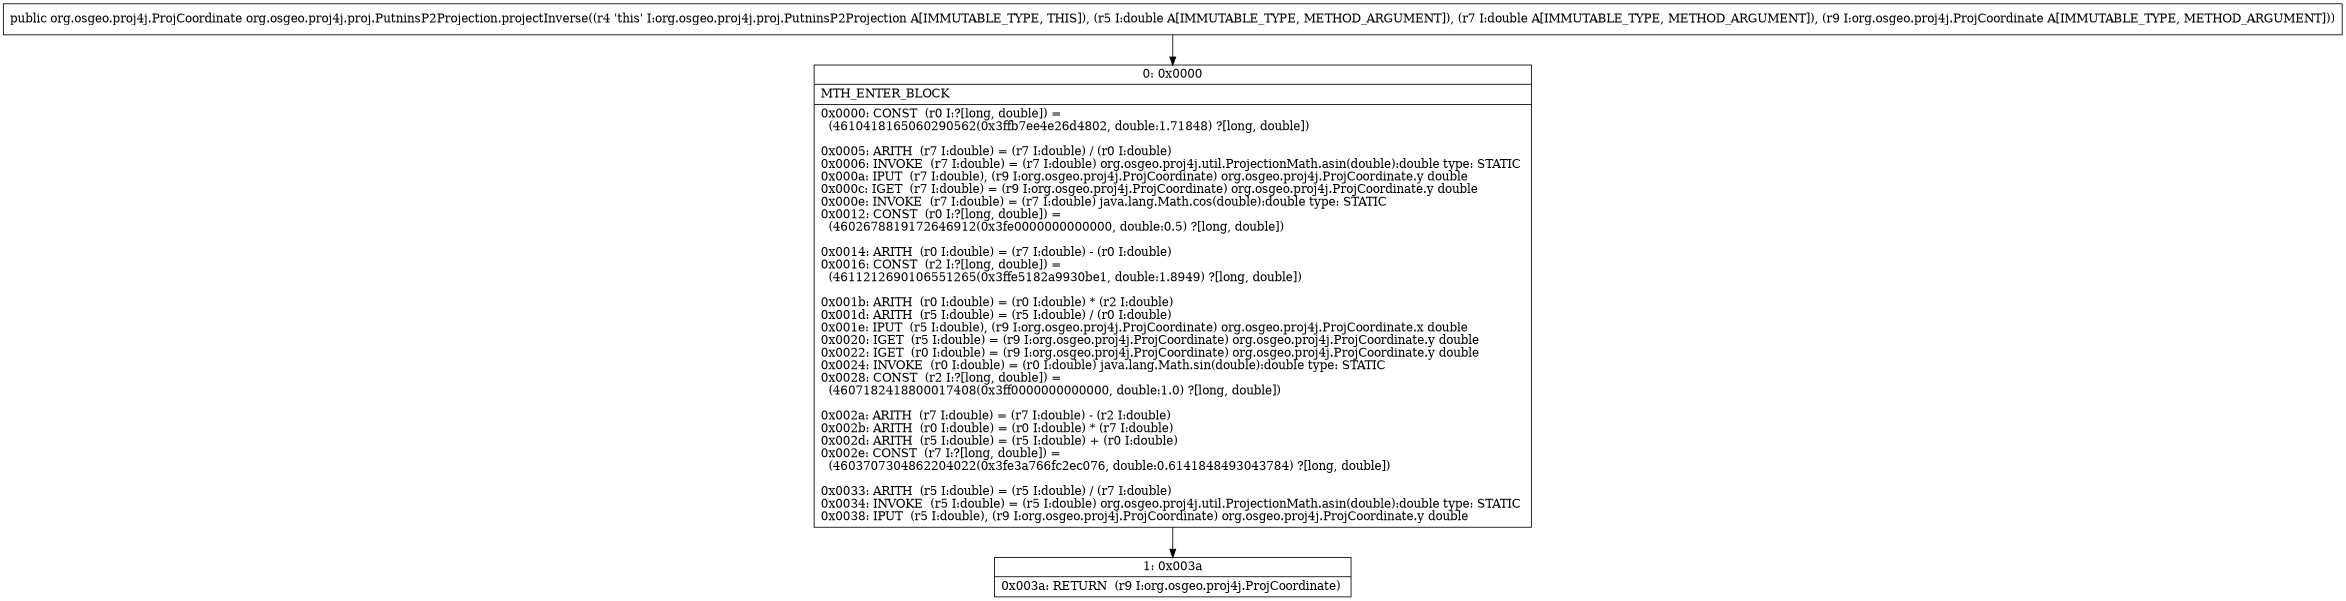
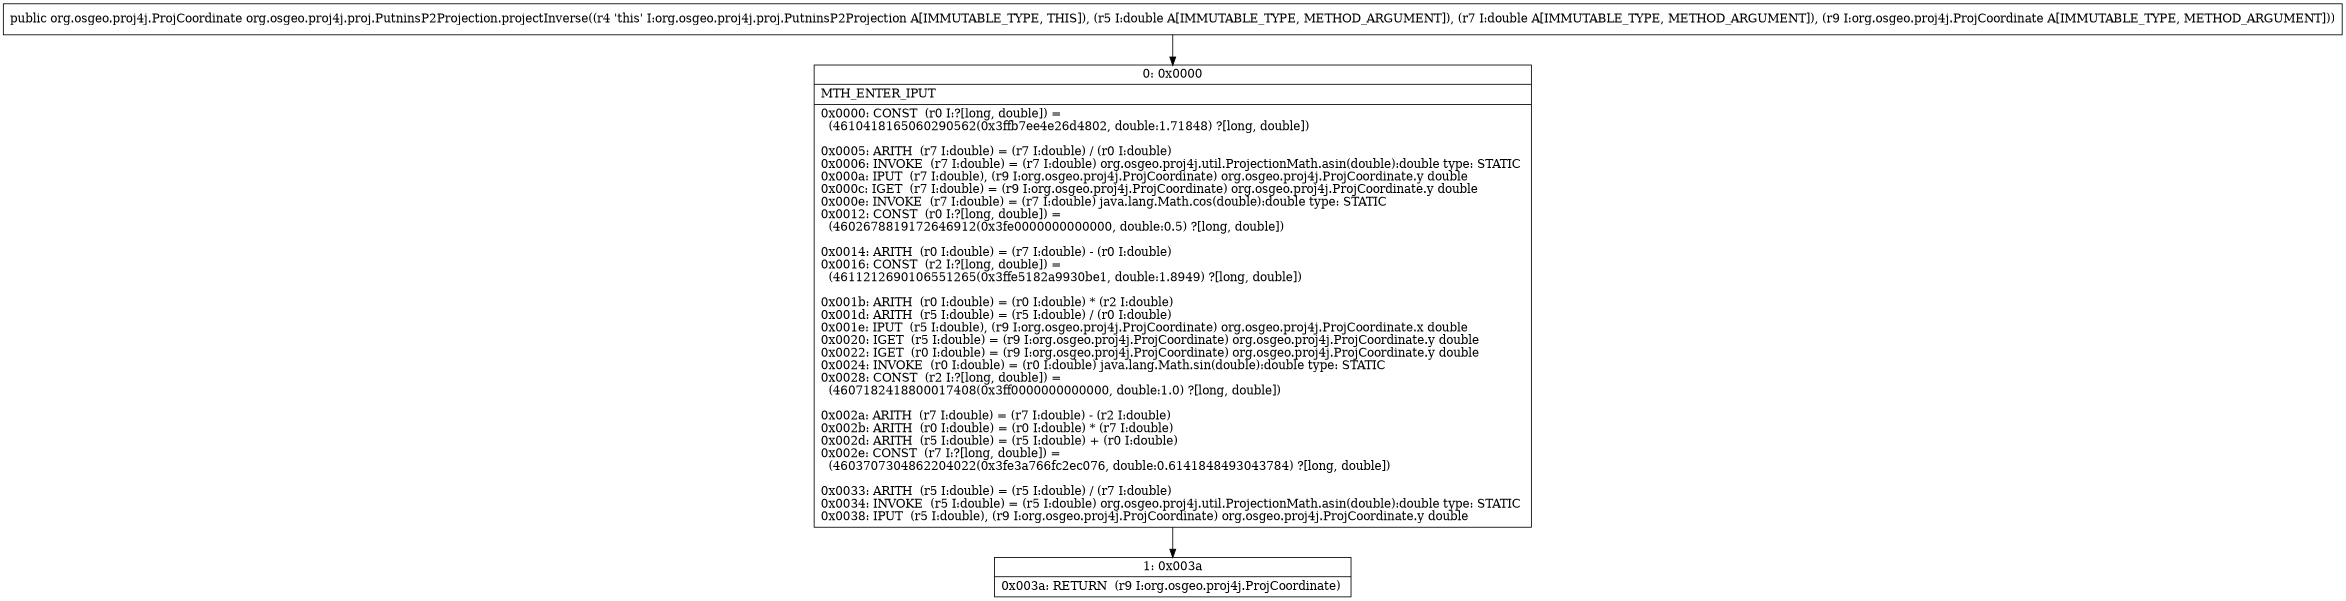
(885, 94) -> (878, 94)
